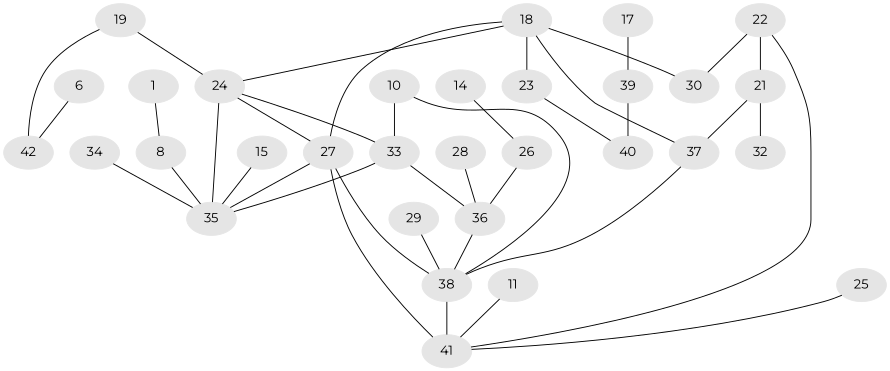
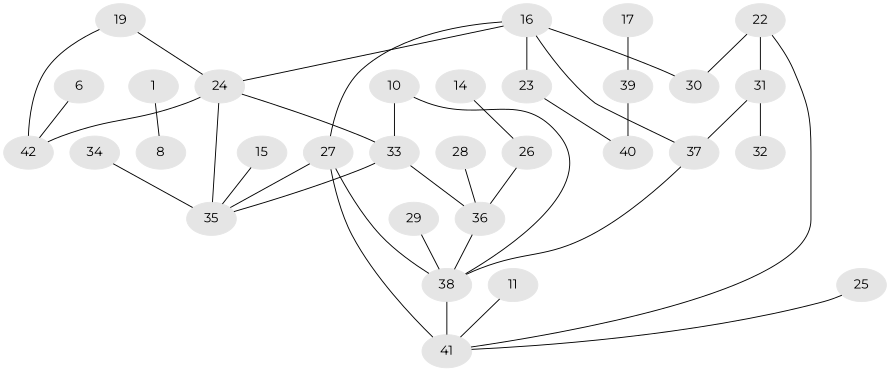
(527, 20) -> (527, 20)
(760, 86) -> (760, 86)
(274, 120) -> (124, 120)
(186, 186) -> none
